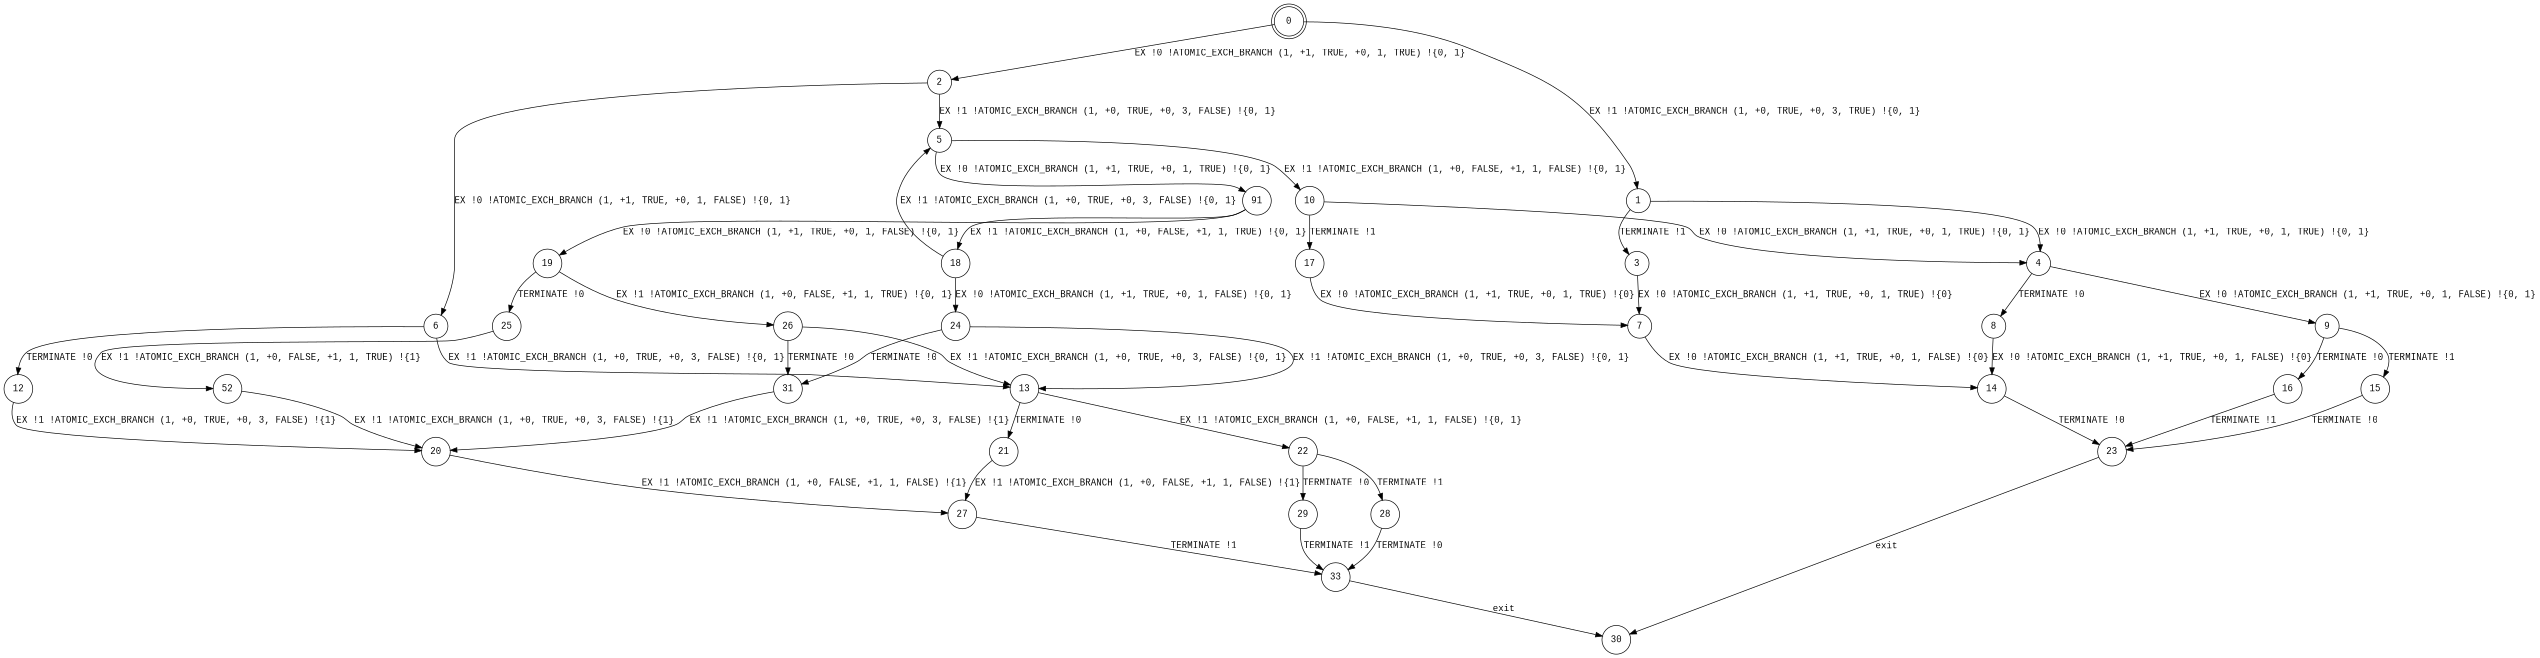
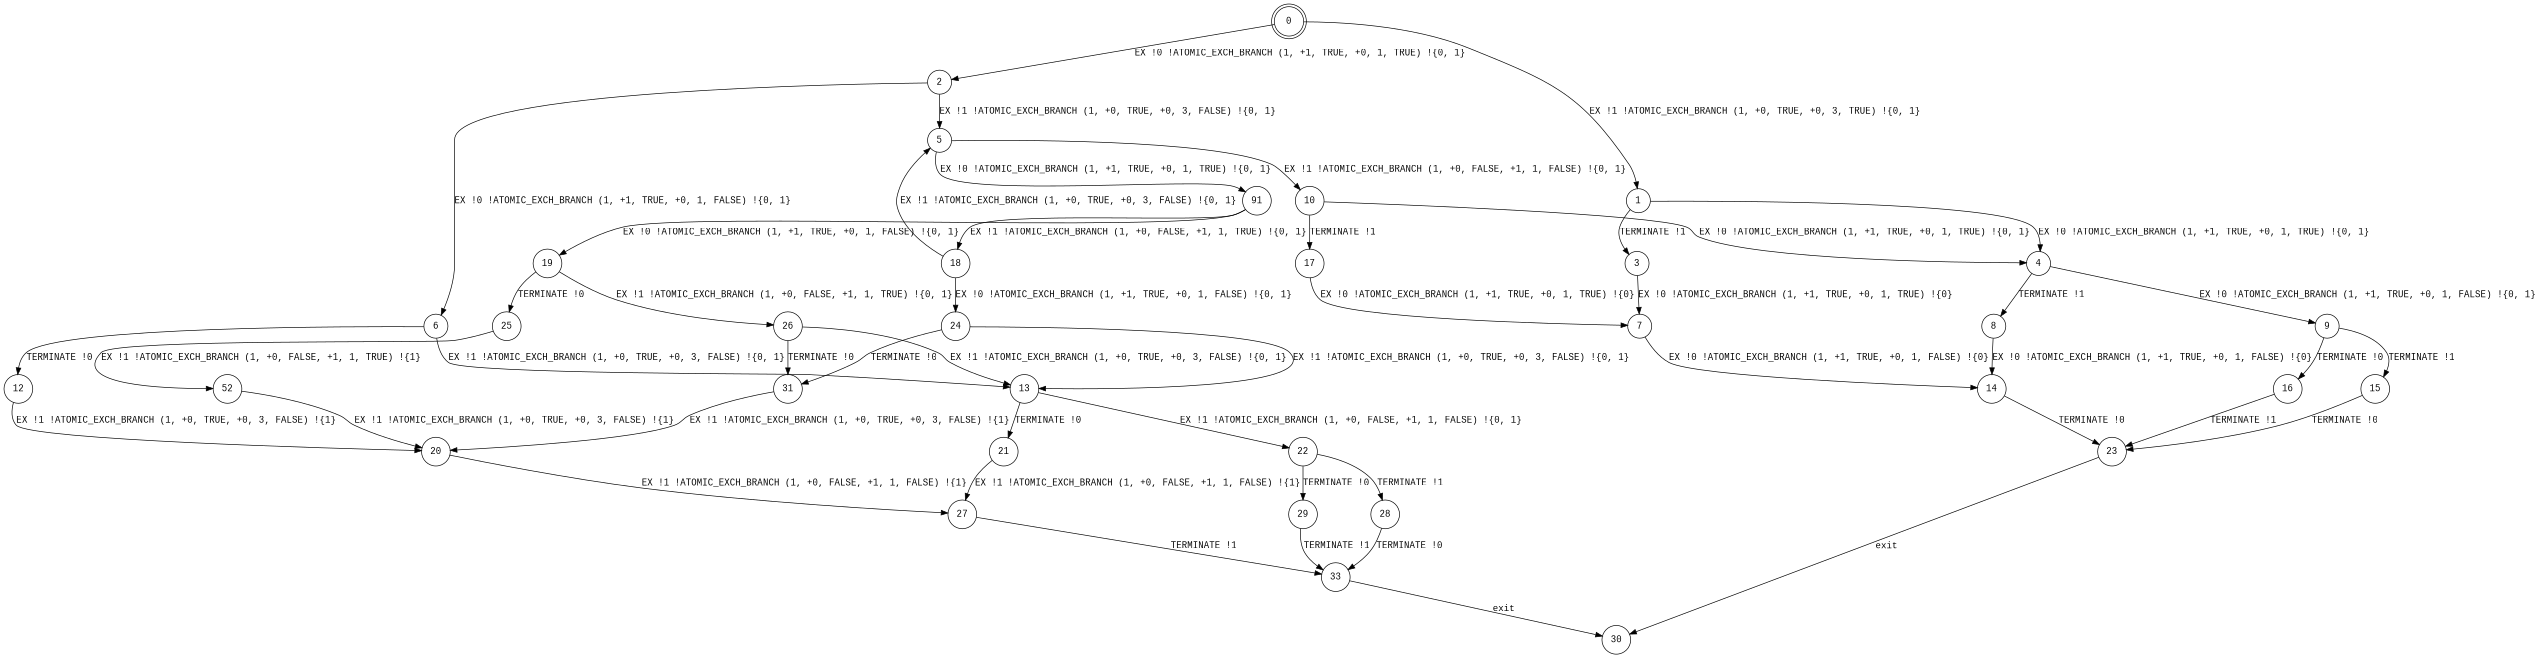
(2052, 295) -> (2052, 295)
